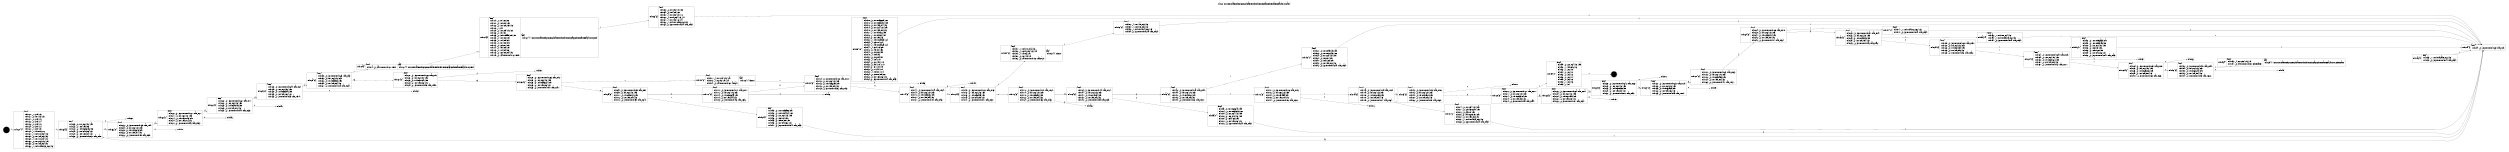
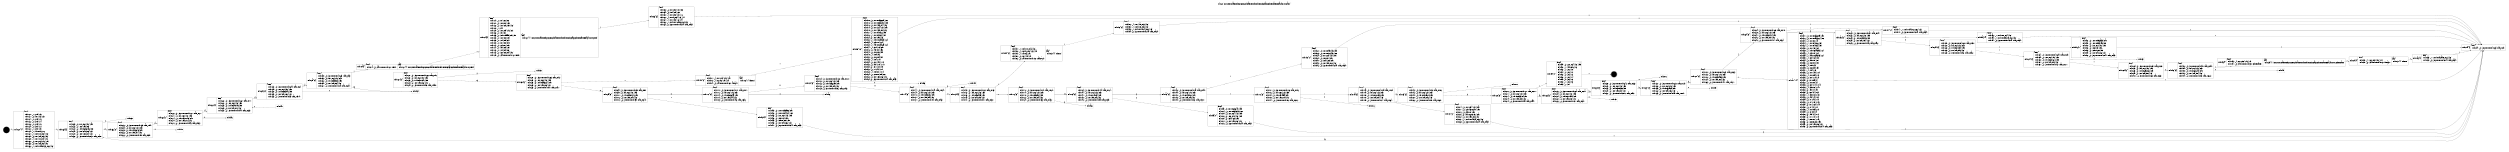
(2190, 59) -> none
none -> (2379, 61)
(372, 80) -> (380, 91)
none -> (1811, 81)
(780, 82) -> (801, 65)
(264, 106) -> (264, 108)
